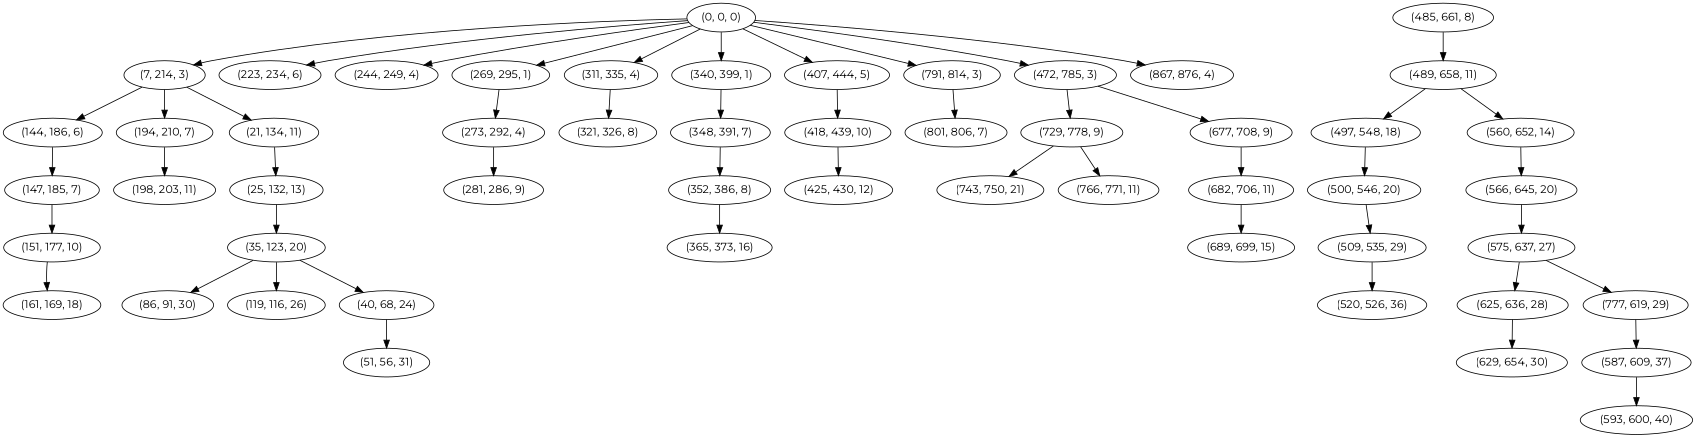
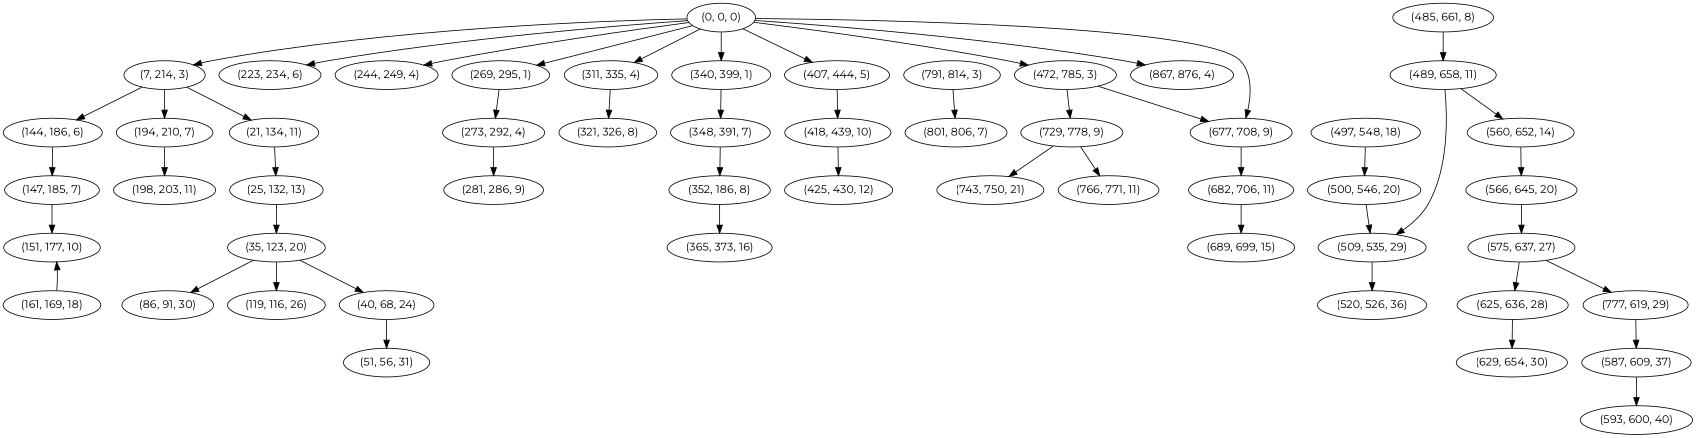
(829, 44) -> (1026, 27)
(1408, 101) -> (1442, 166)
(720, 190) -> (720, 190)
(47, 272) -> (57, 280)
